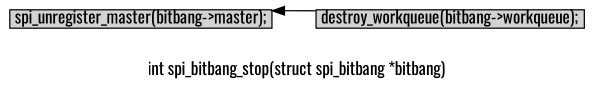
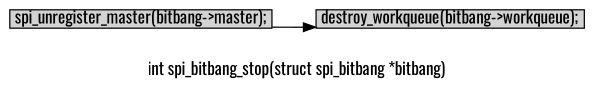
(300, 11) -> (288, 27)
